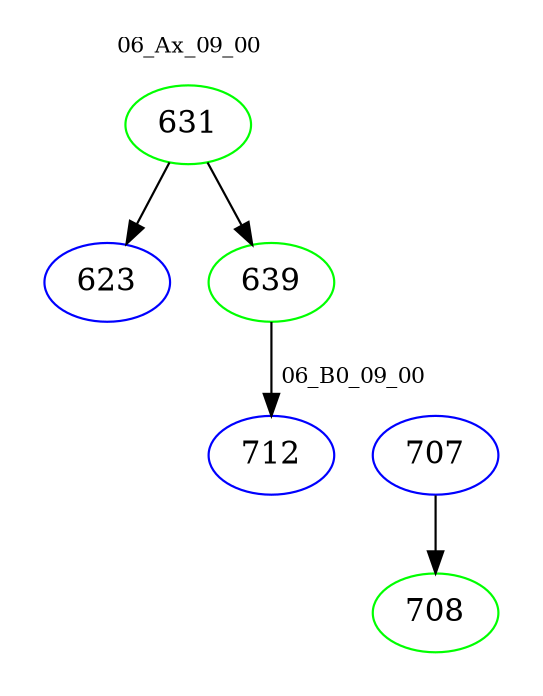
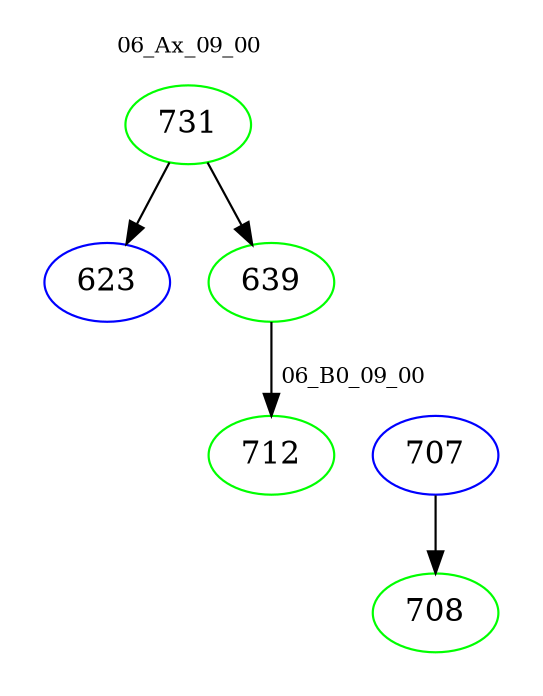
(188, 125) -> (188, 125)
(271, 455) -> (271, 455)
